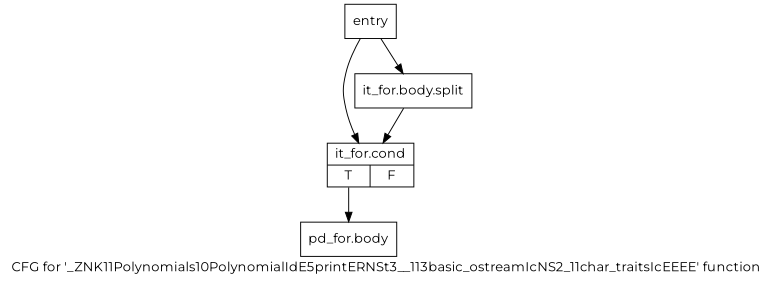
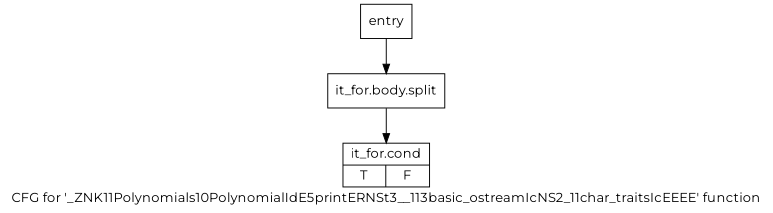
(344, 86) -> none
(349, 239) -> none
